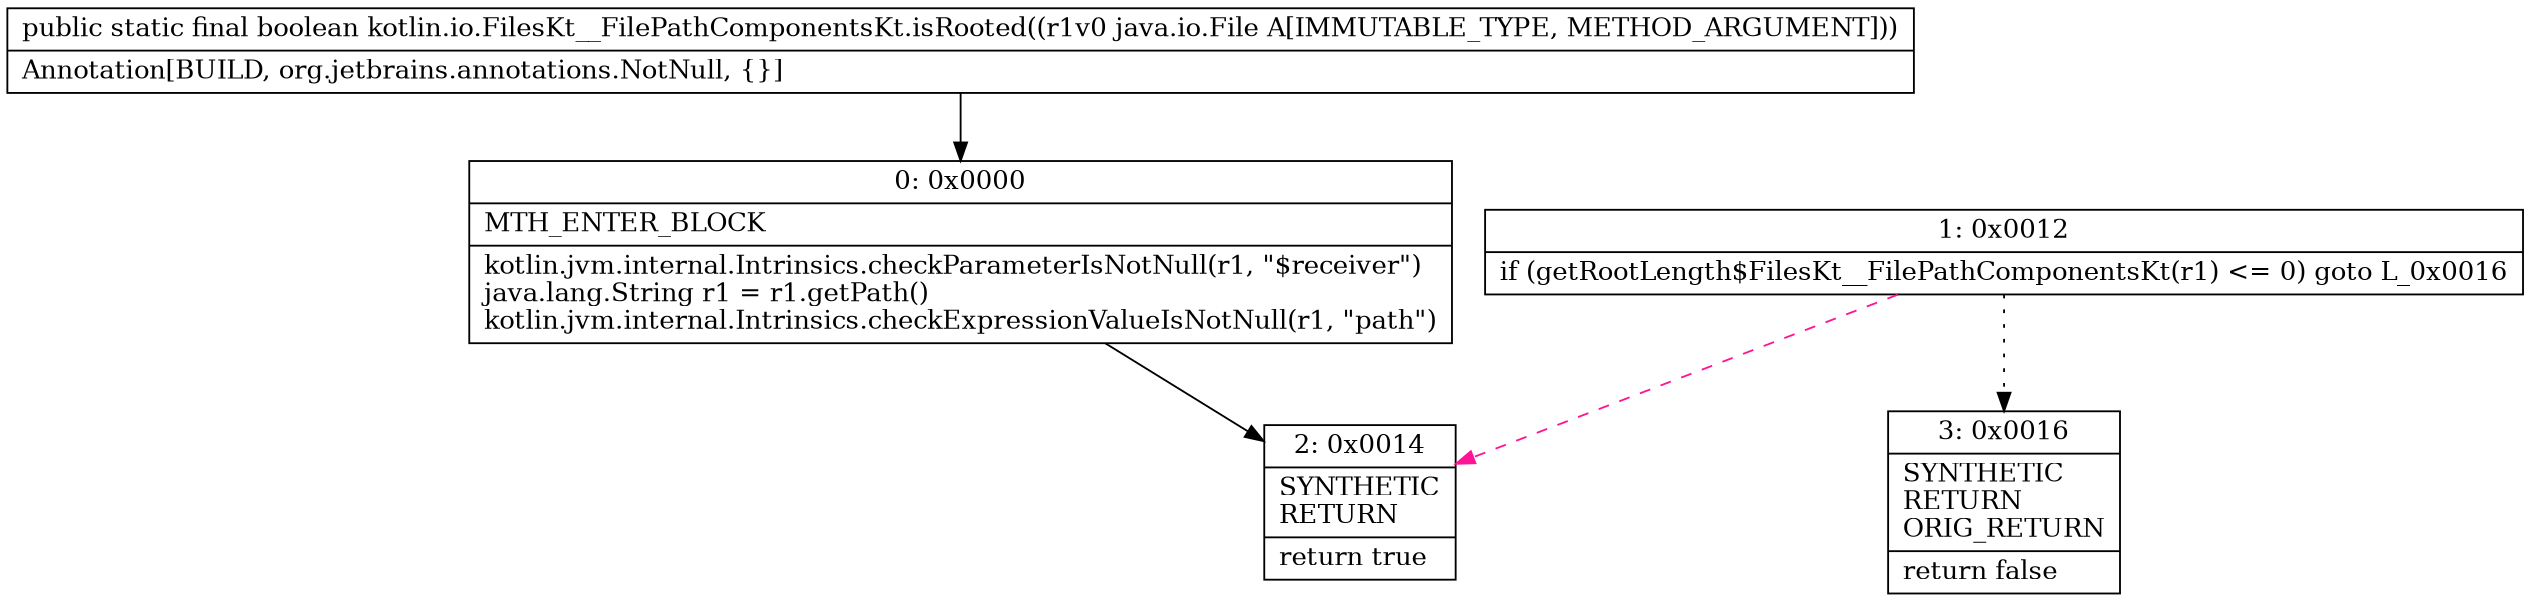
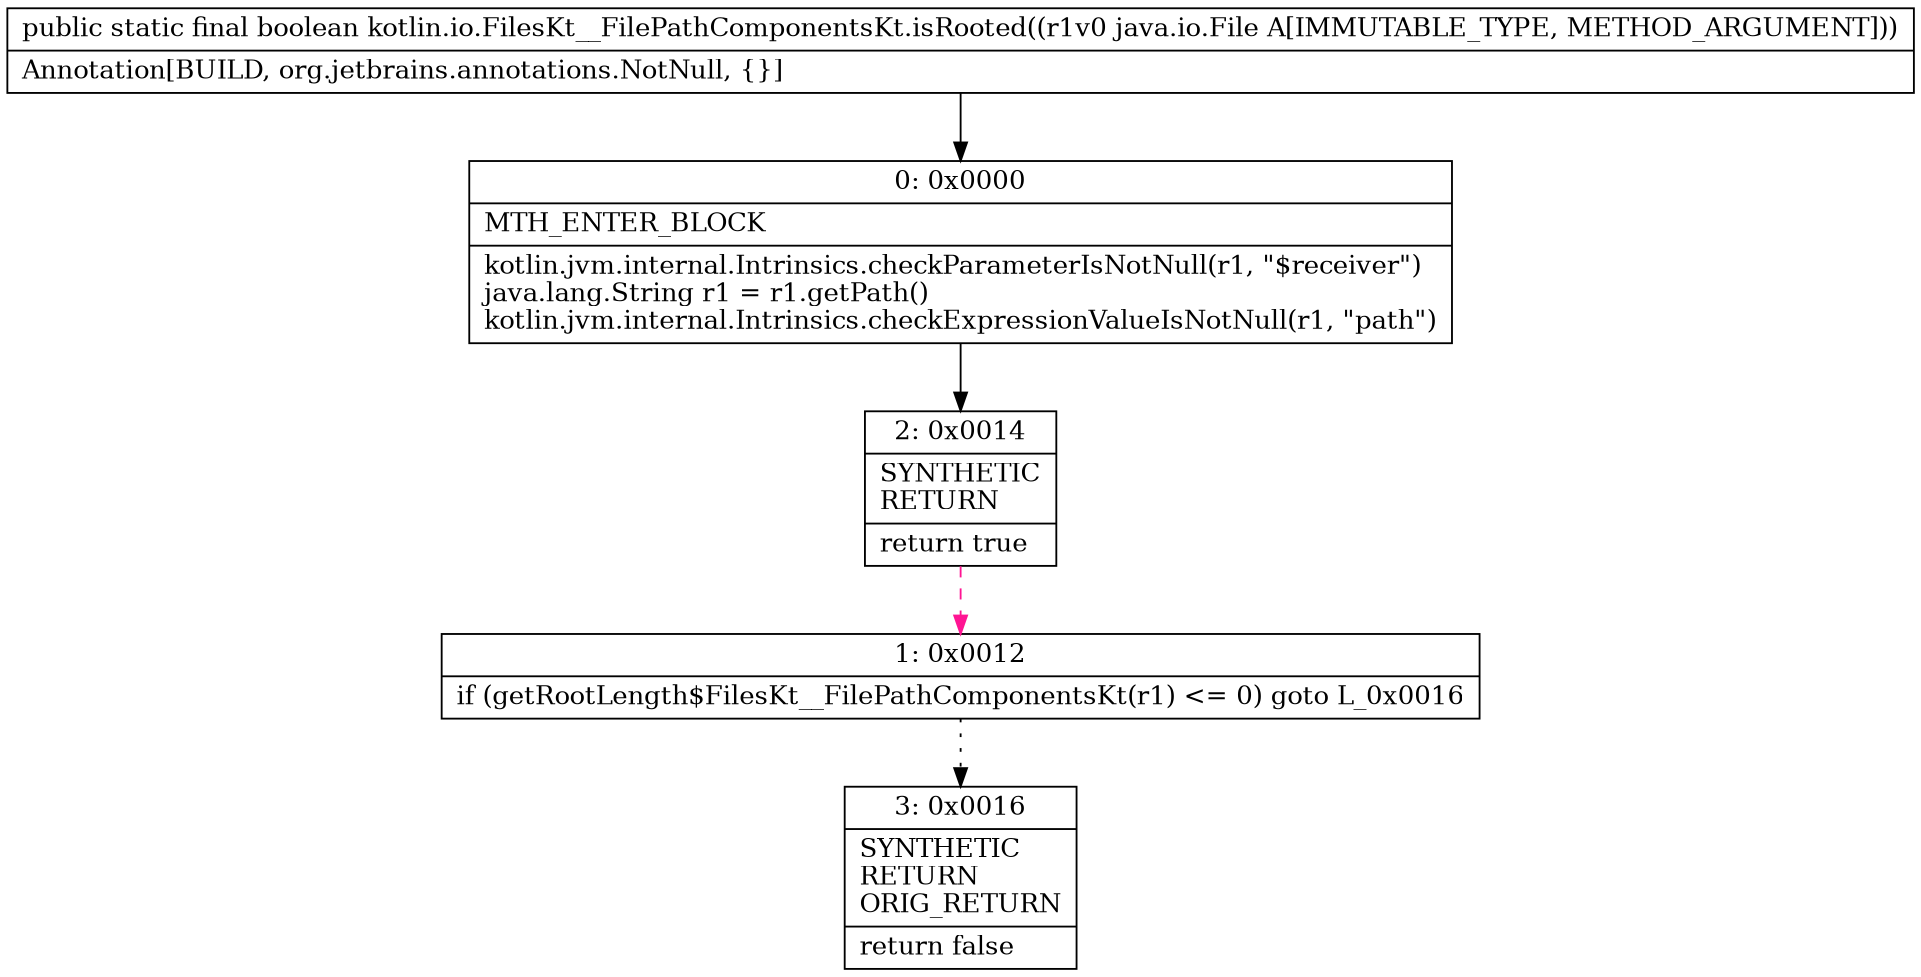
(1686, 376) -> (961, 591)
